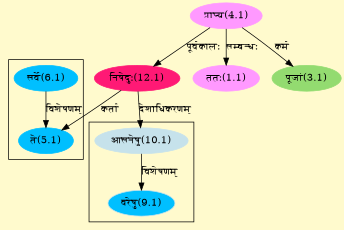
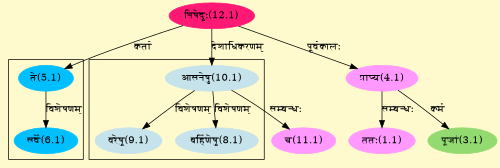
(185, 45) -> (294, 46)
(46, 106) -> (46, 106)
none -> (217, 141)
none -> (304, 141)
(141, 203) -> (129, 141)
